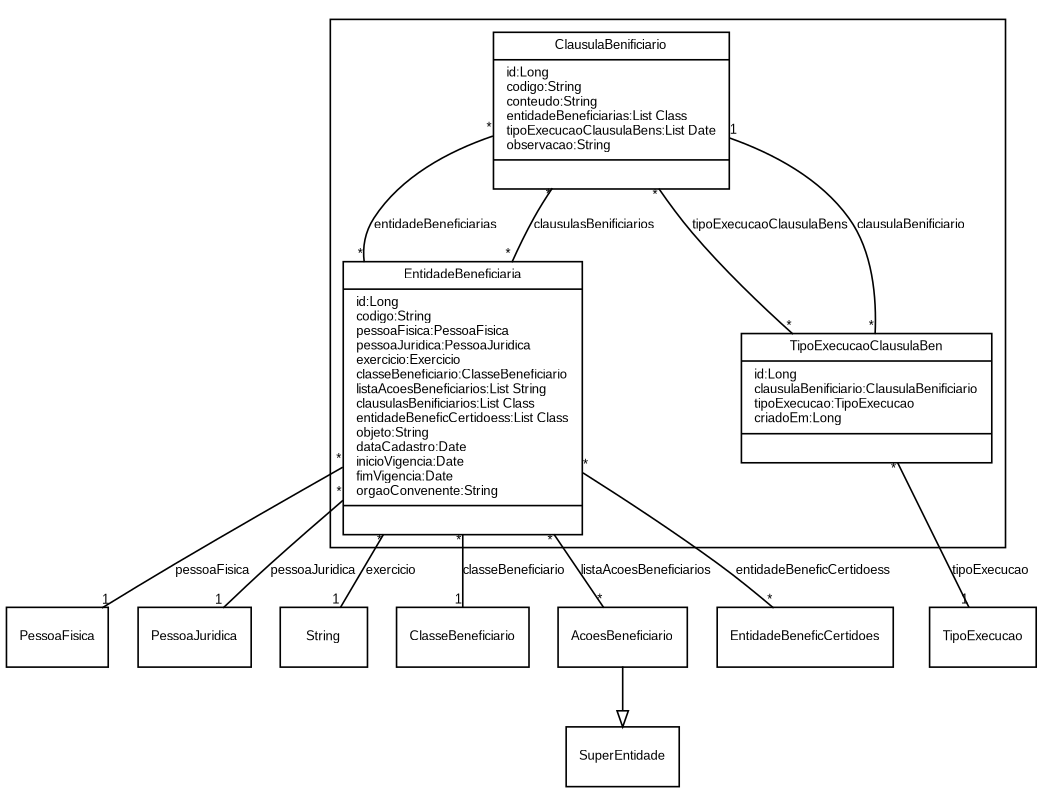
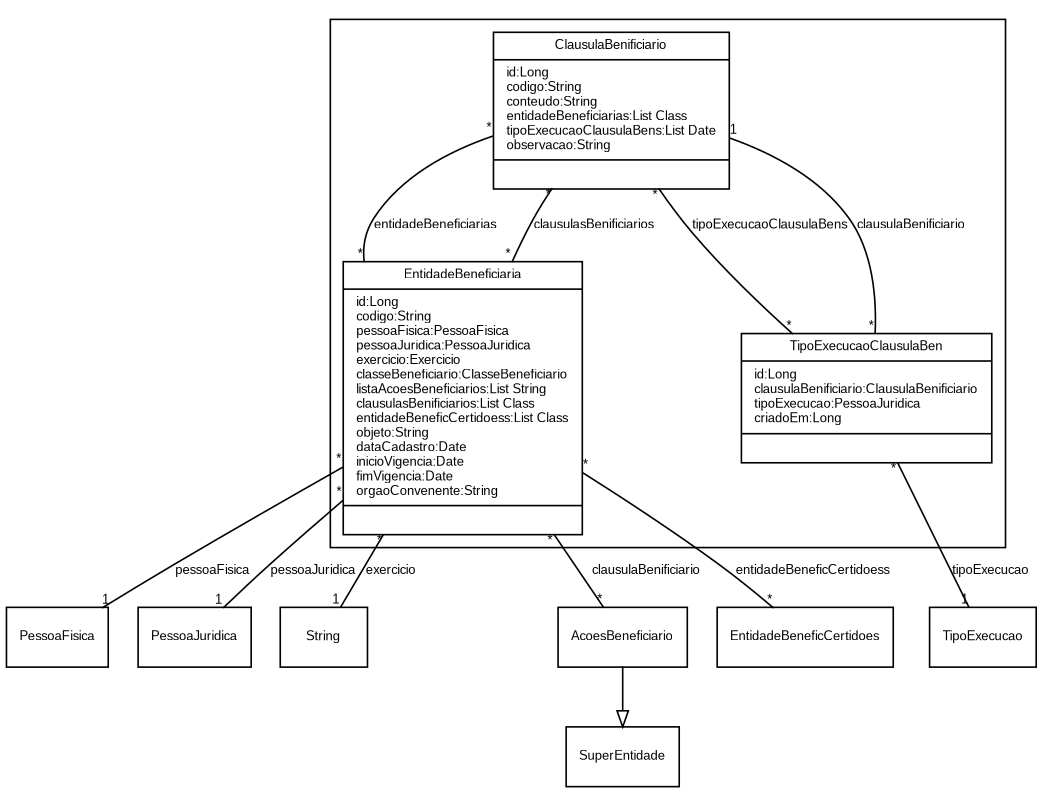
(835, 404) -> (838, 404)
(646, 571) -> (646, 571)
(463, 637) -> none
